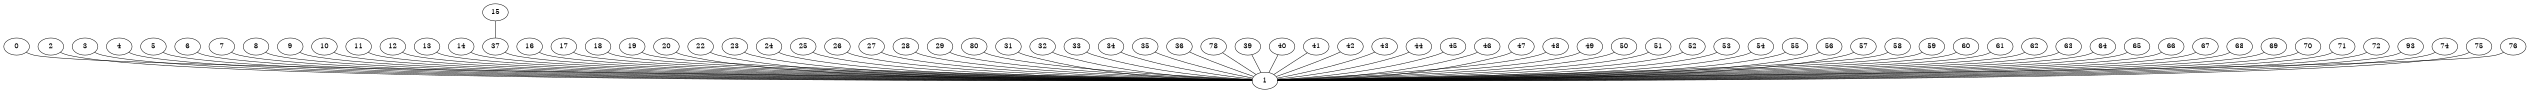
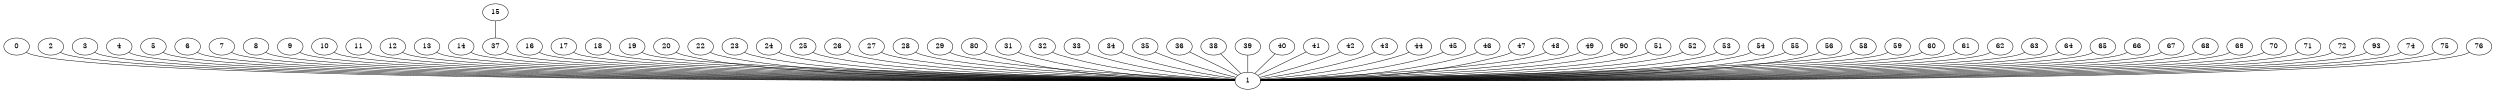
(1214, 47) -> (1214, 47)
(1624, 47) -> (1624, 47)
(1863, 47) -> none
